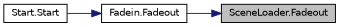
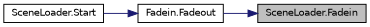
(35, 13) -> (54, 13)
(278, 13) -> (312, 13)
